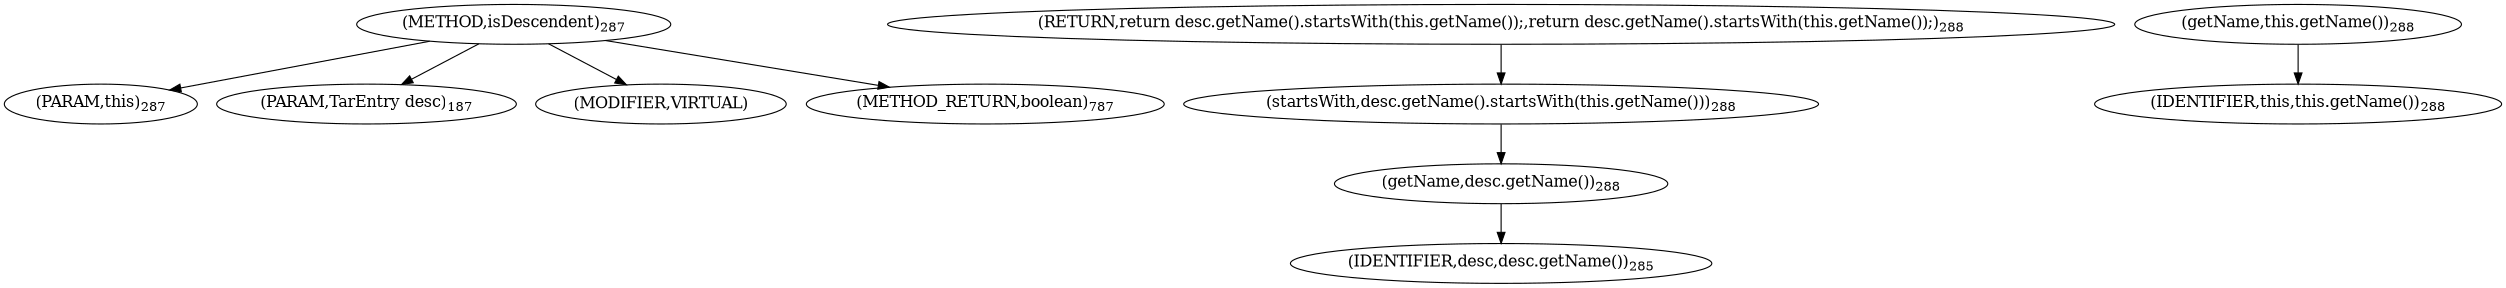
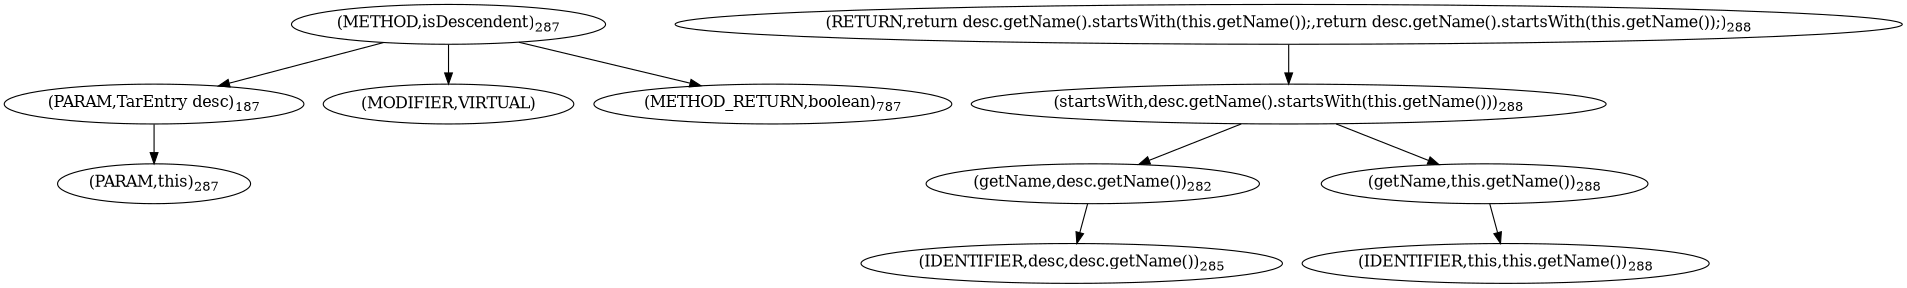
(305, 65) -> (154, 138)
none -> (1382, 142)
(1608, 182) -> (1200, 182)
